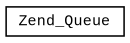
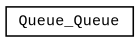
(65, 21) -> (70, 21)
